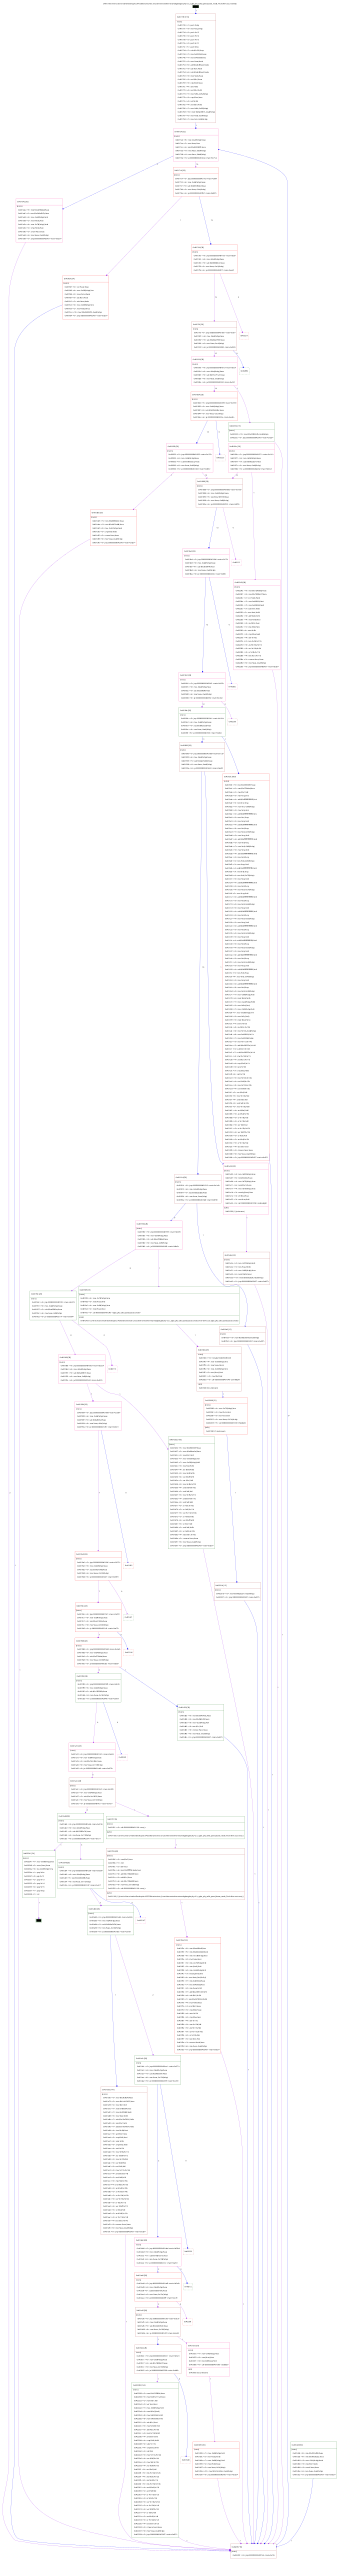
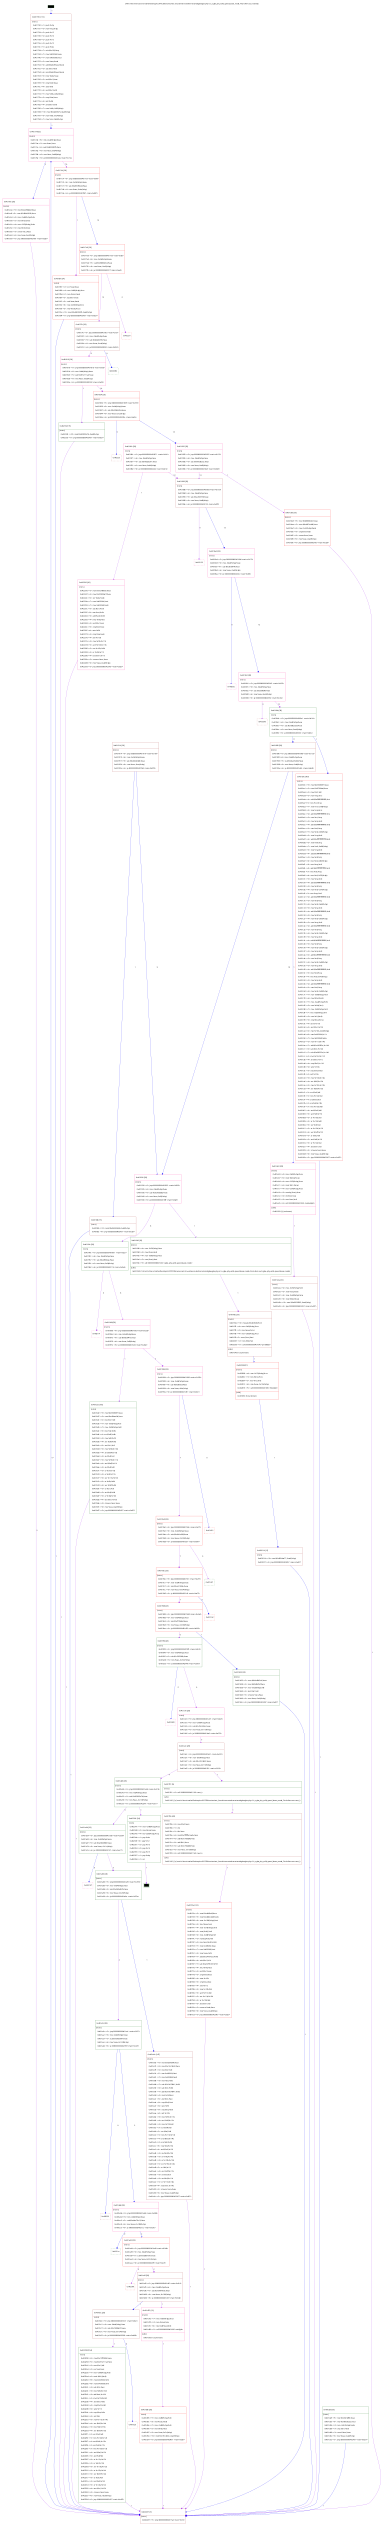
(200, 972) -> (226, 972)
